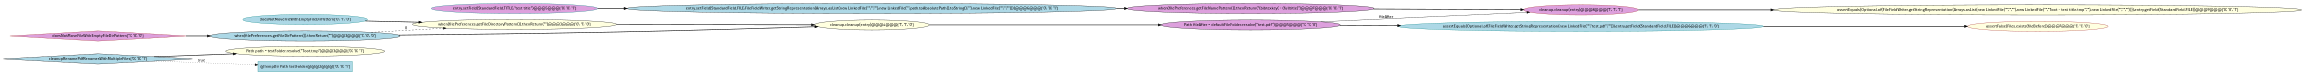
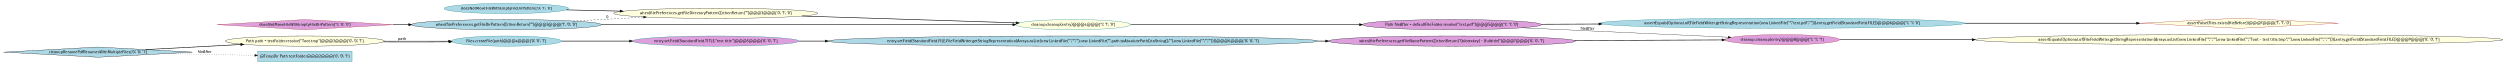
(872, 25) -> (1073, 25)
(2038, 26) -> (2239, 23)
none -> (506, 41)
(201, 60) -> (205, 52)
